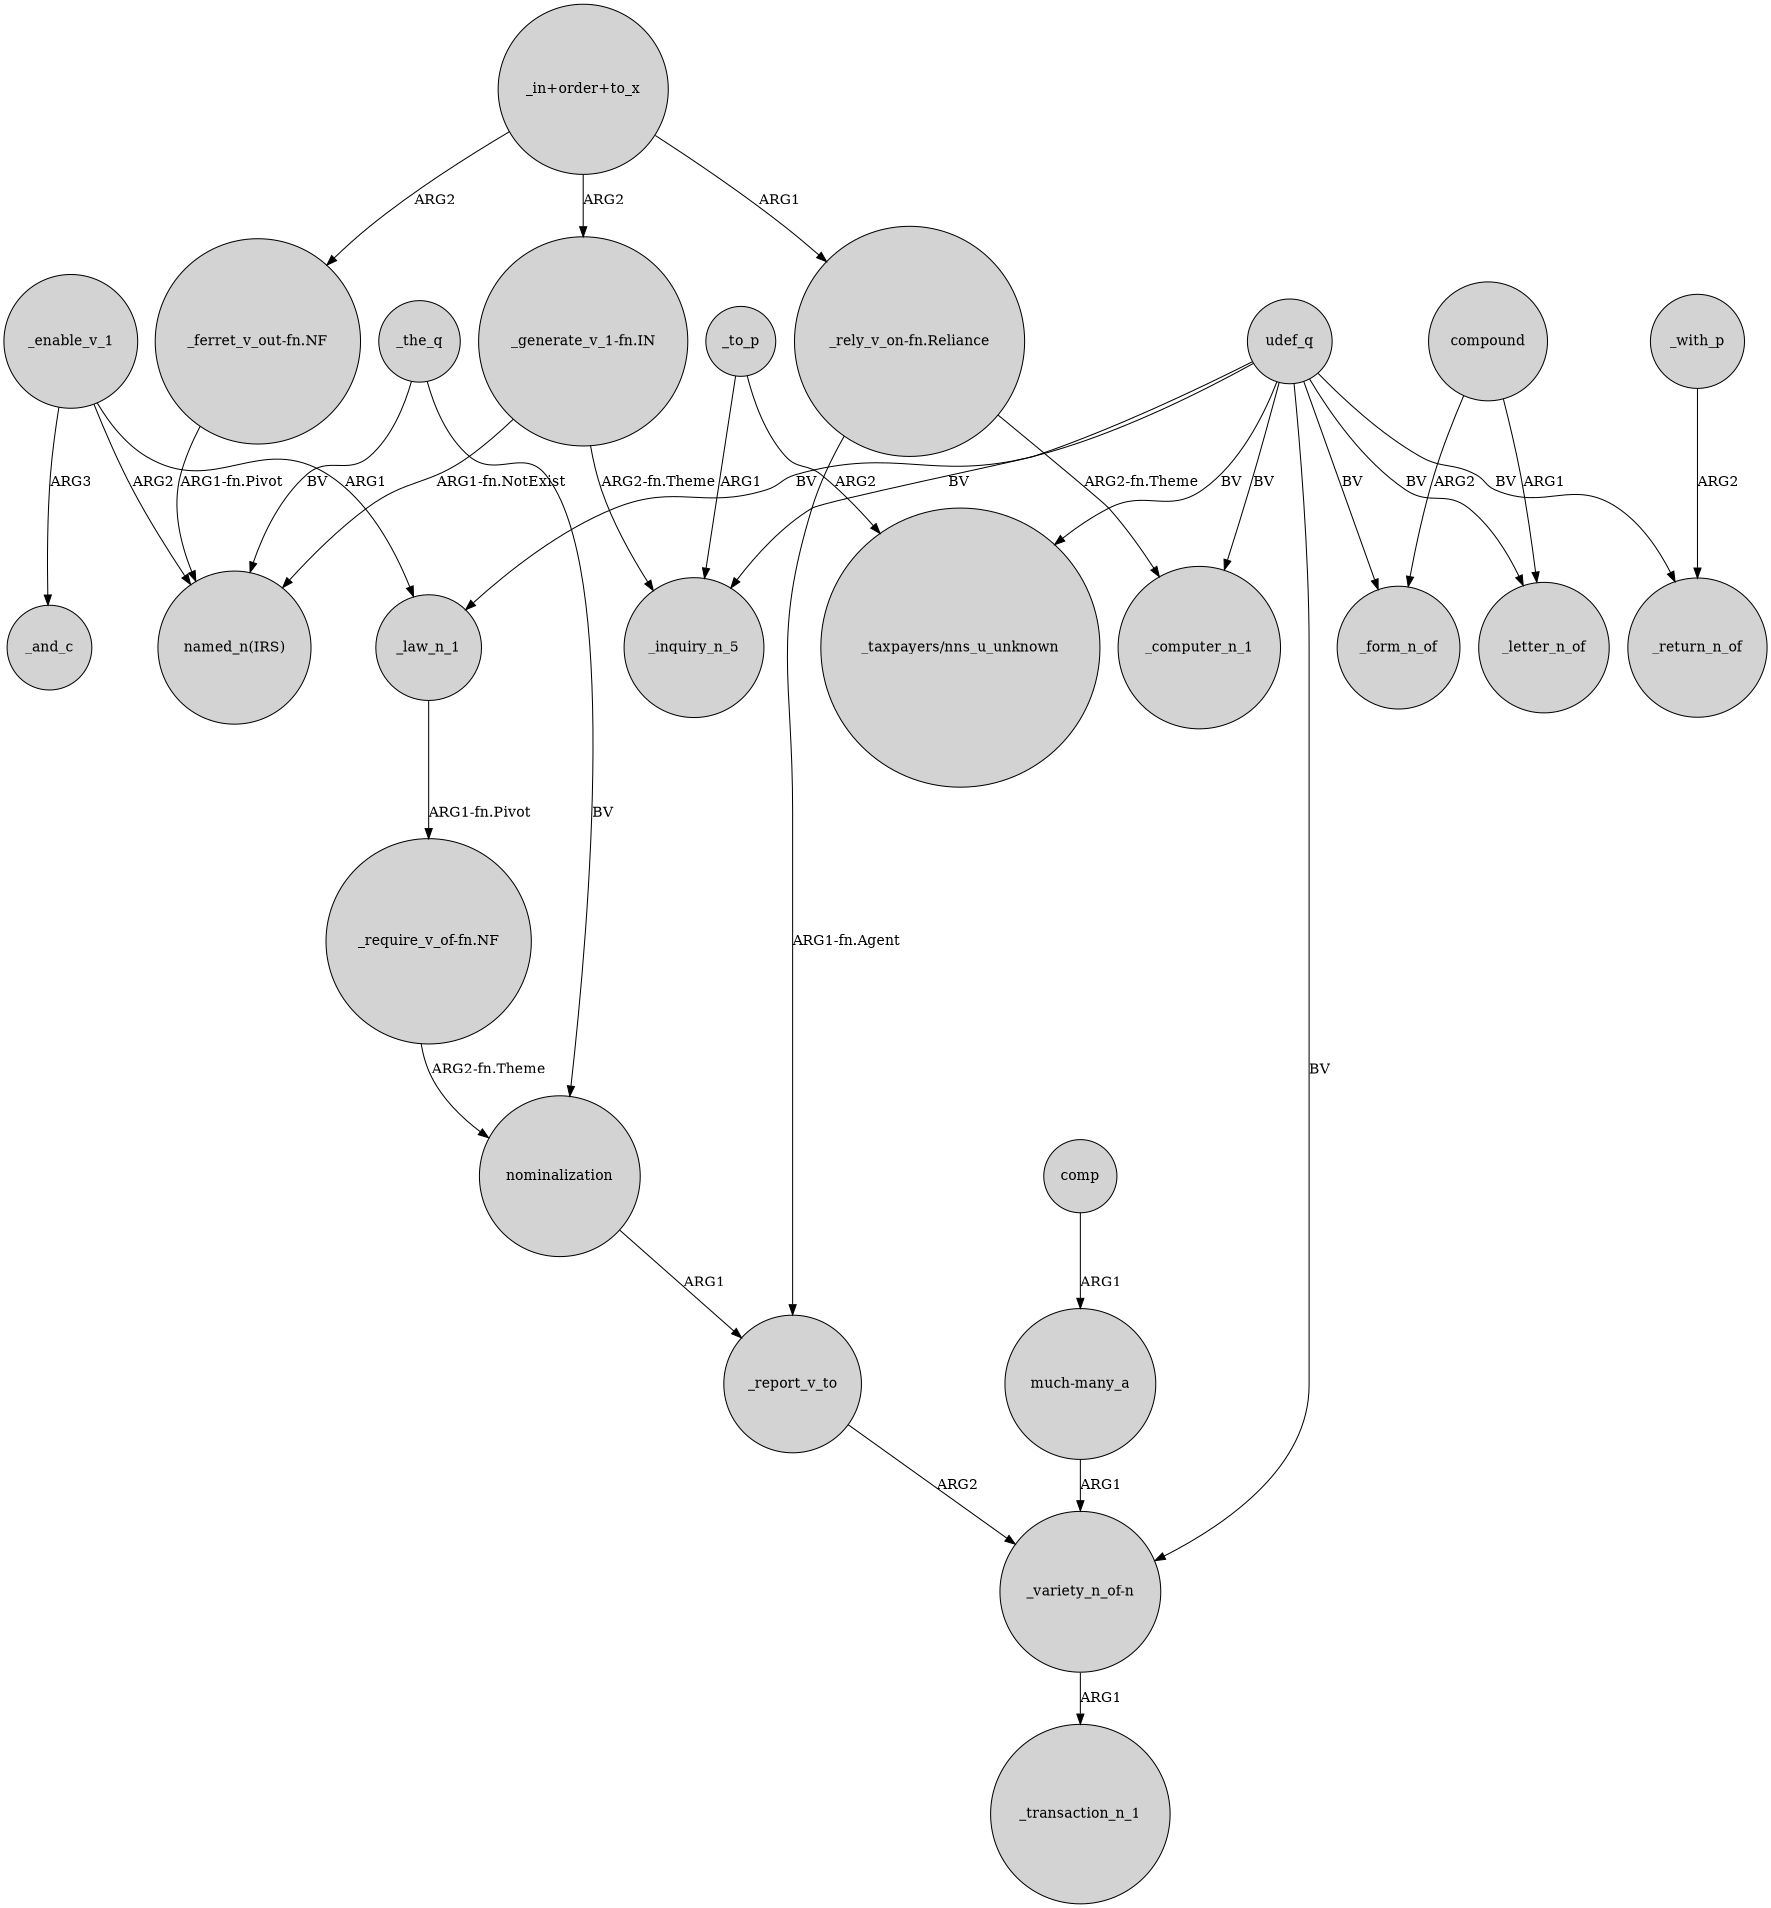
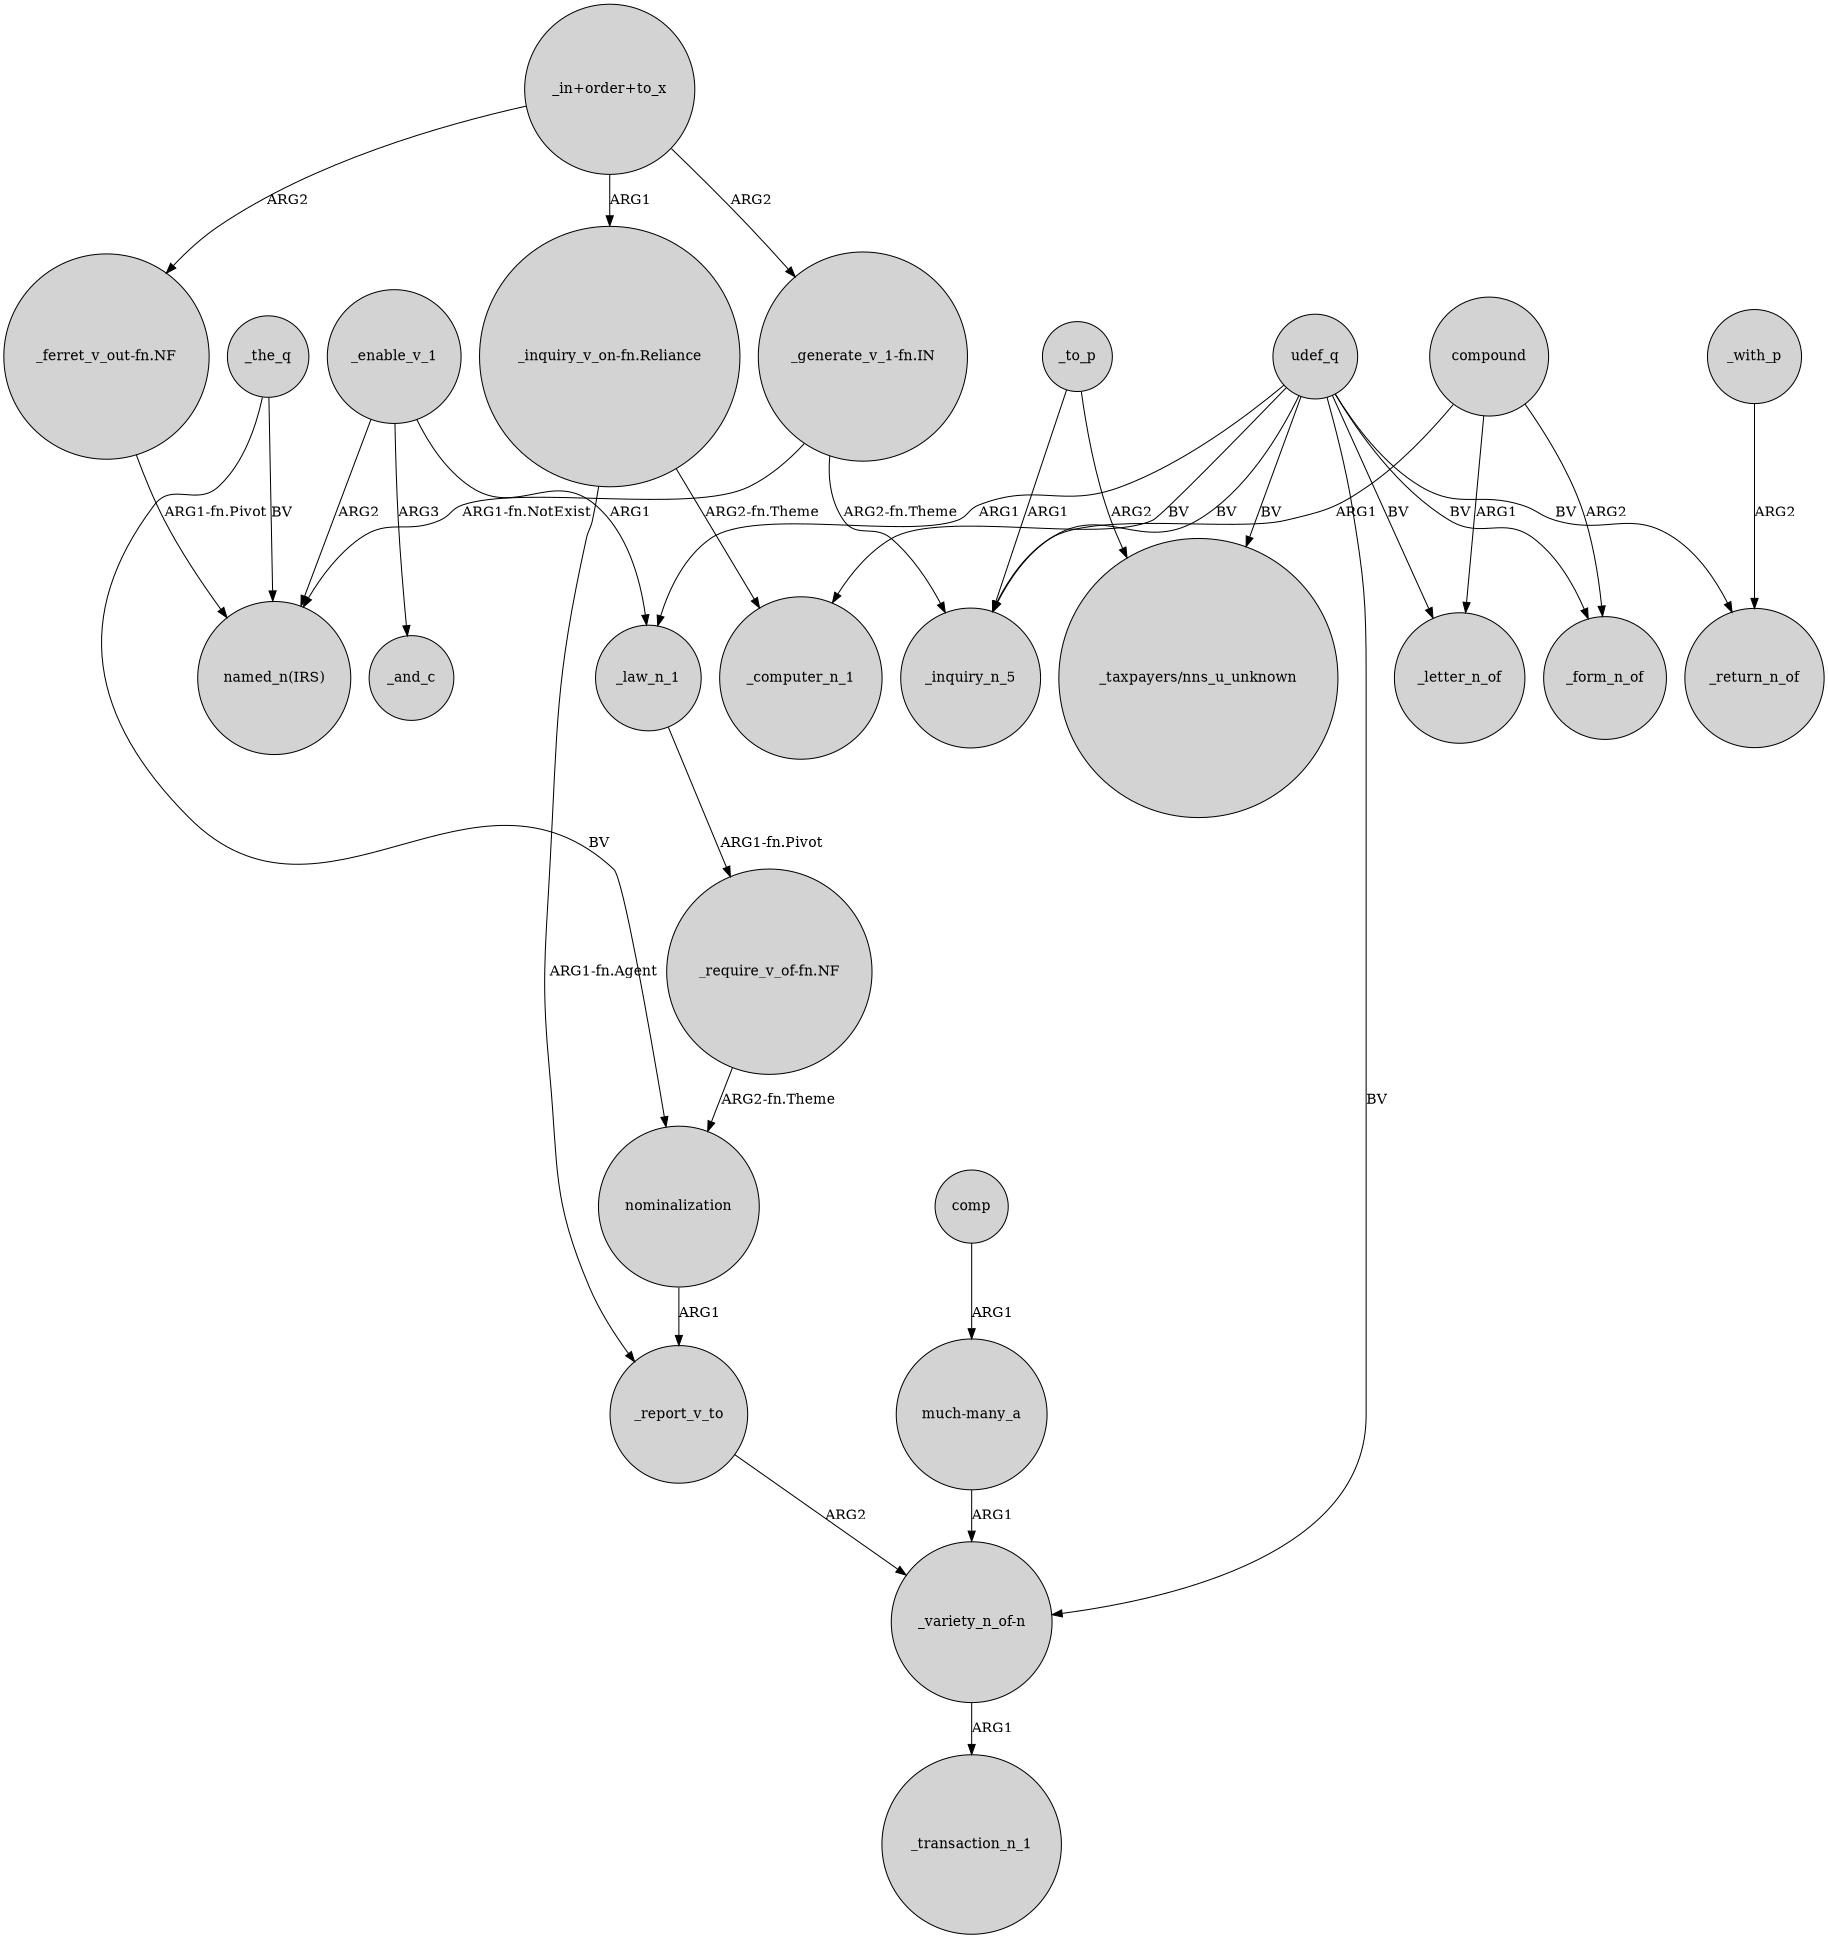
(910, 341) -> (610, 357)
(806, 482) -> (1000, 513)
none -> (1229, 524)
